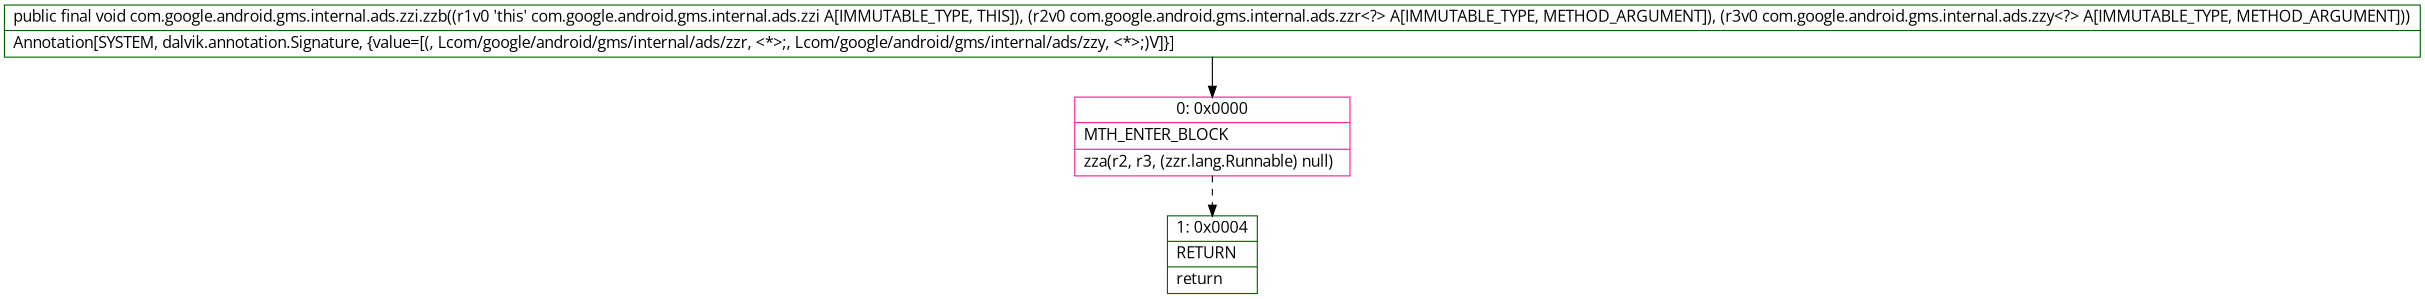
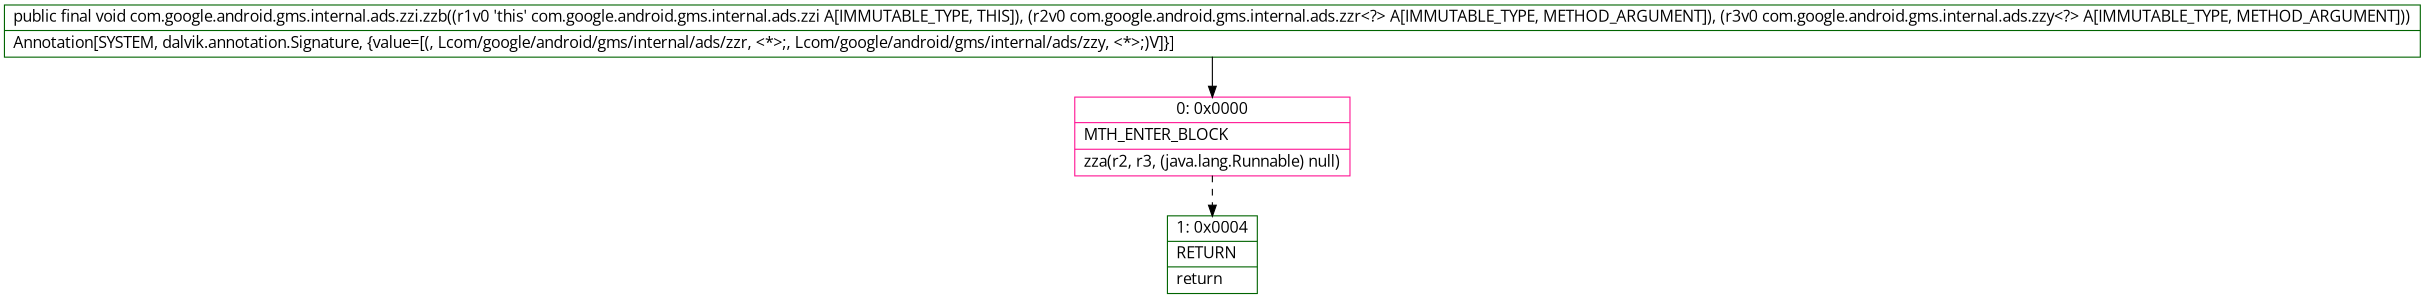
(1209, 162) -> (1212, 162)
